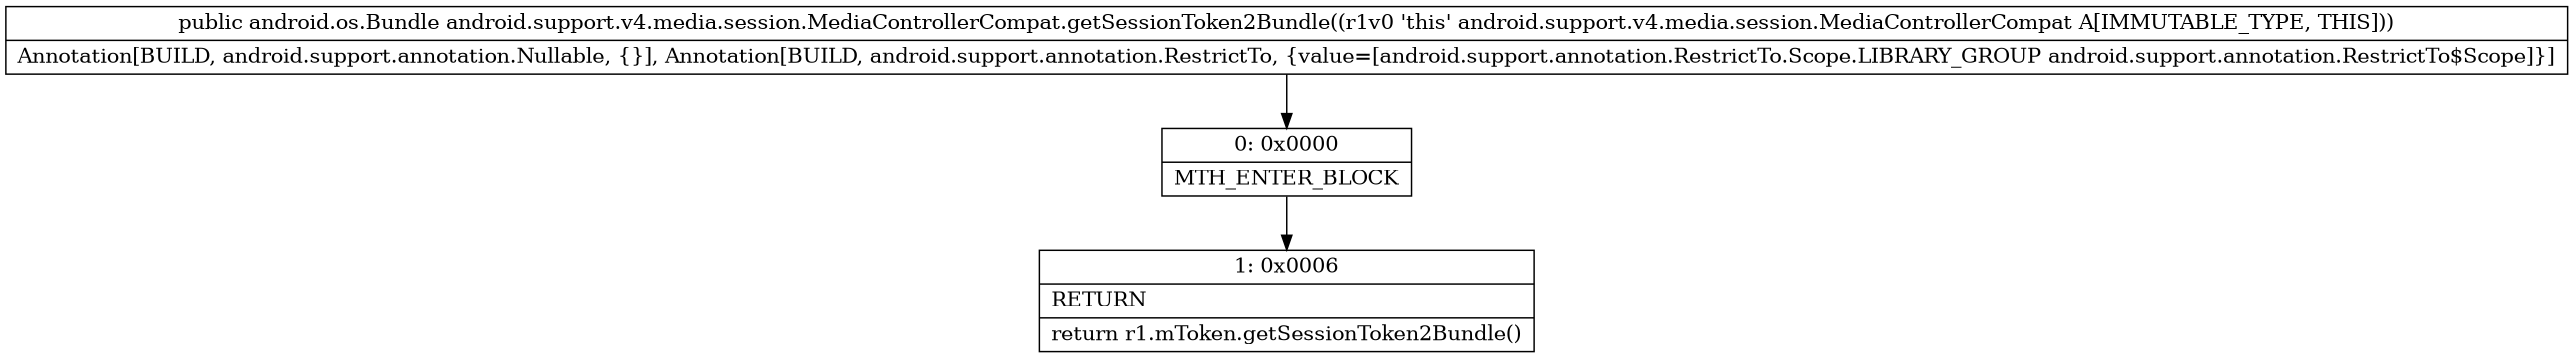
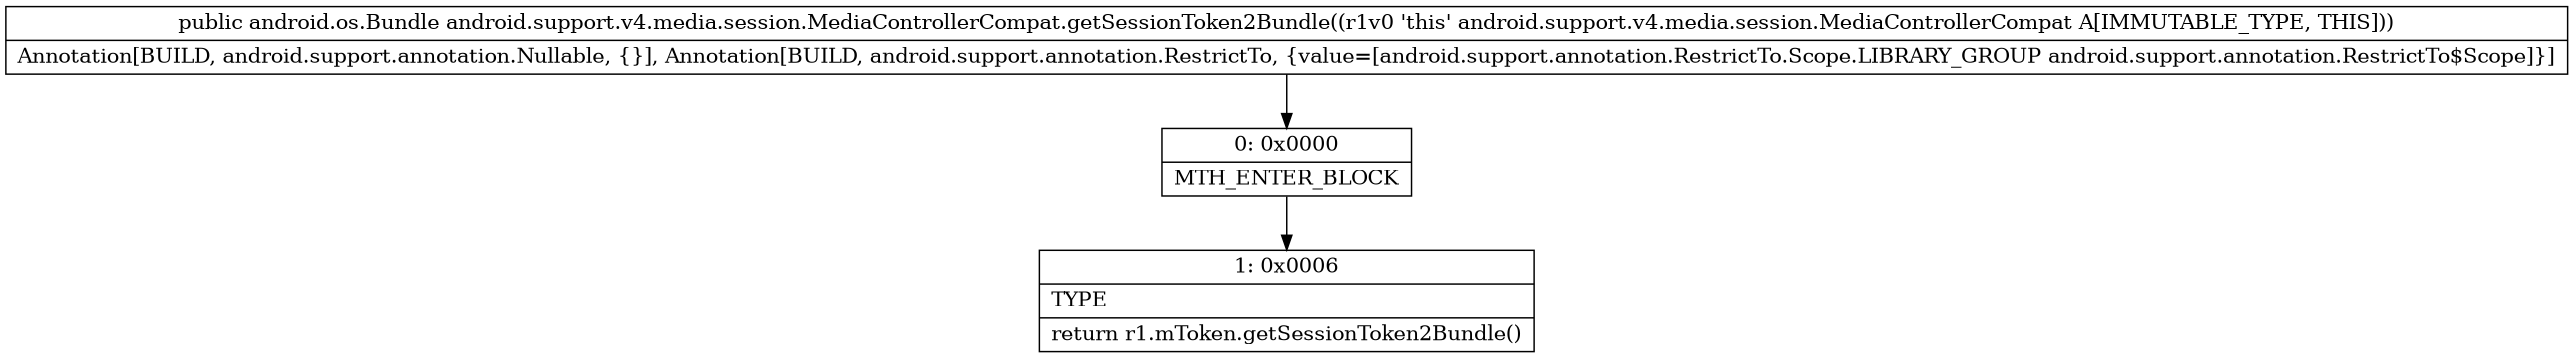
(1099, 300) -> (1080, 300)
